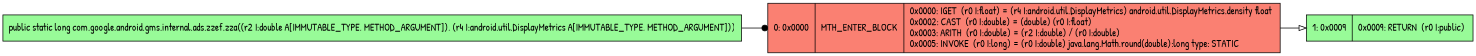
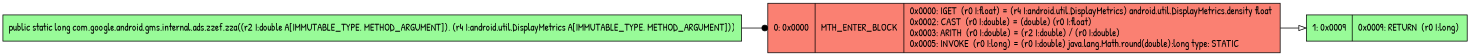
(1413, 28) -> (1410, 28)
